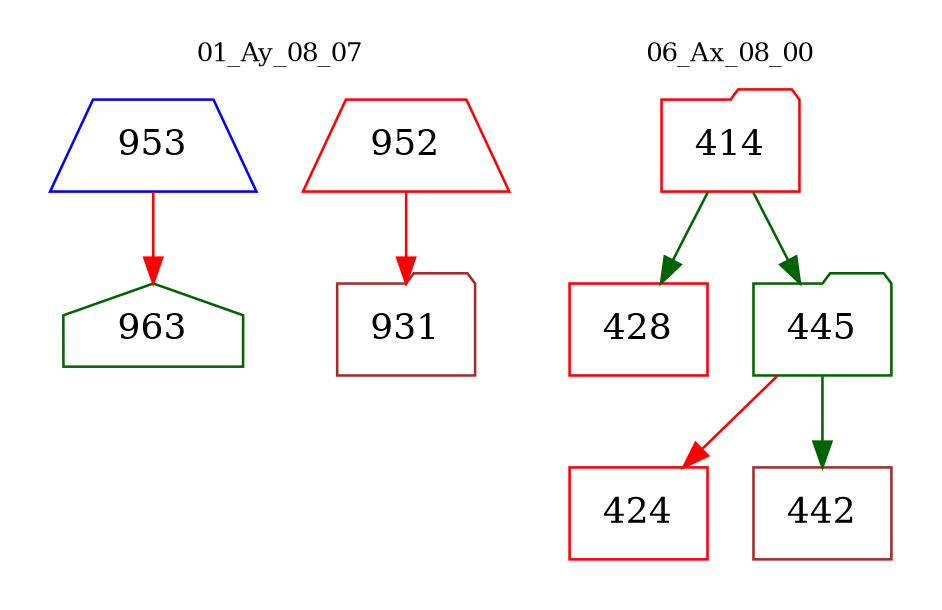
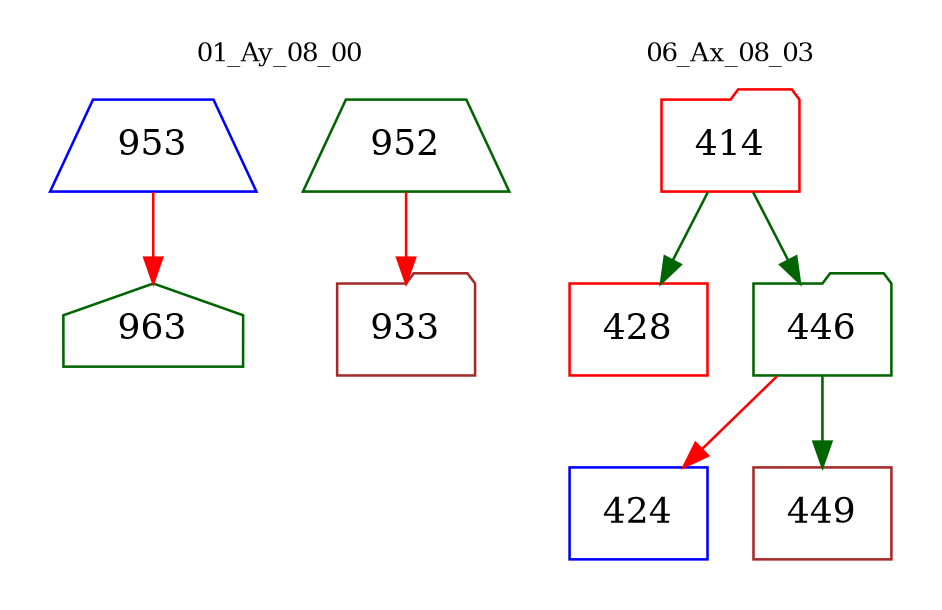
(280, 55) -> (280, 55)
(730, 55) -> (730, 55)
(406, 146) -> (406, 146)
(406, 329) -> (406, 329)
(822, 329) -> (822, 329)
(639, 513) -> (639, 513)
(822, 513) -> (822, 513)
